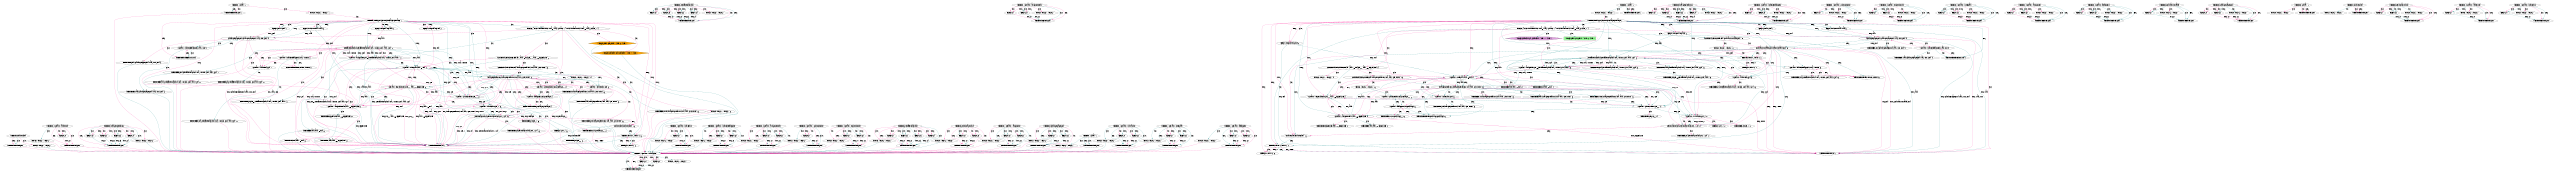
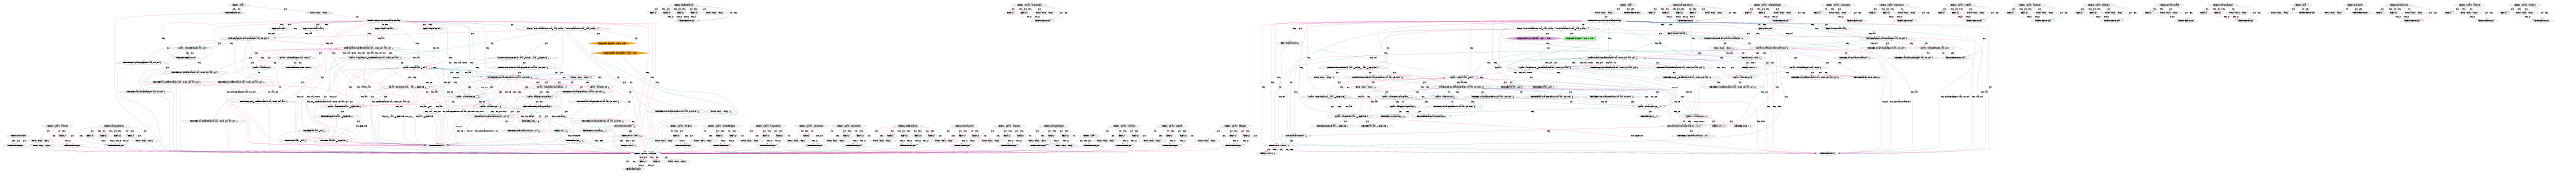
none -> (1854, 58)
